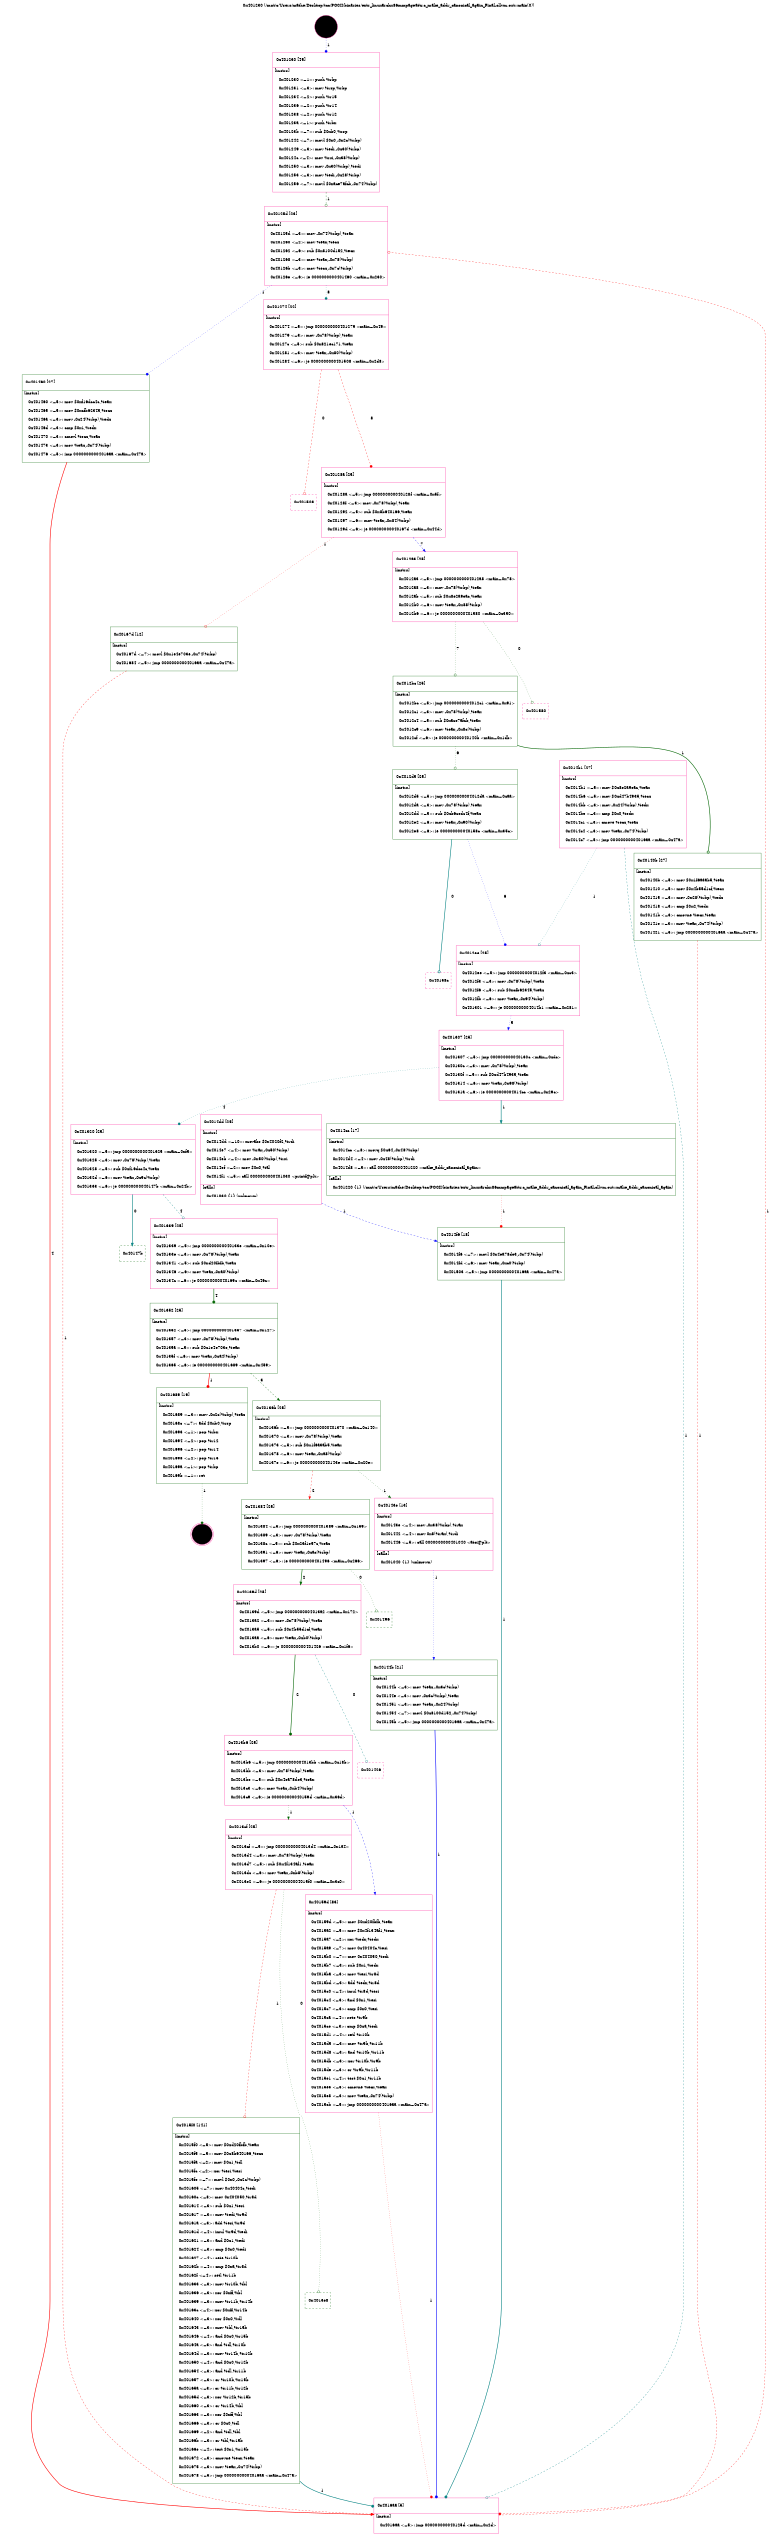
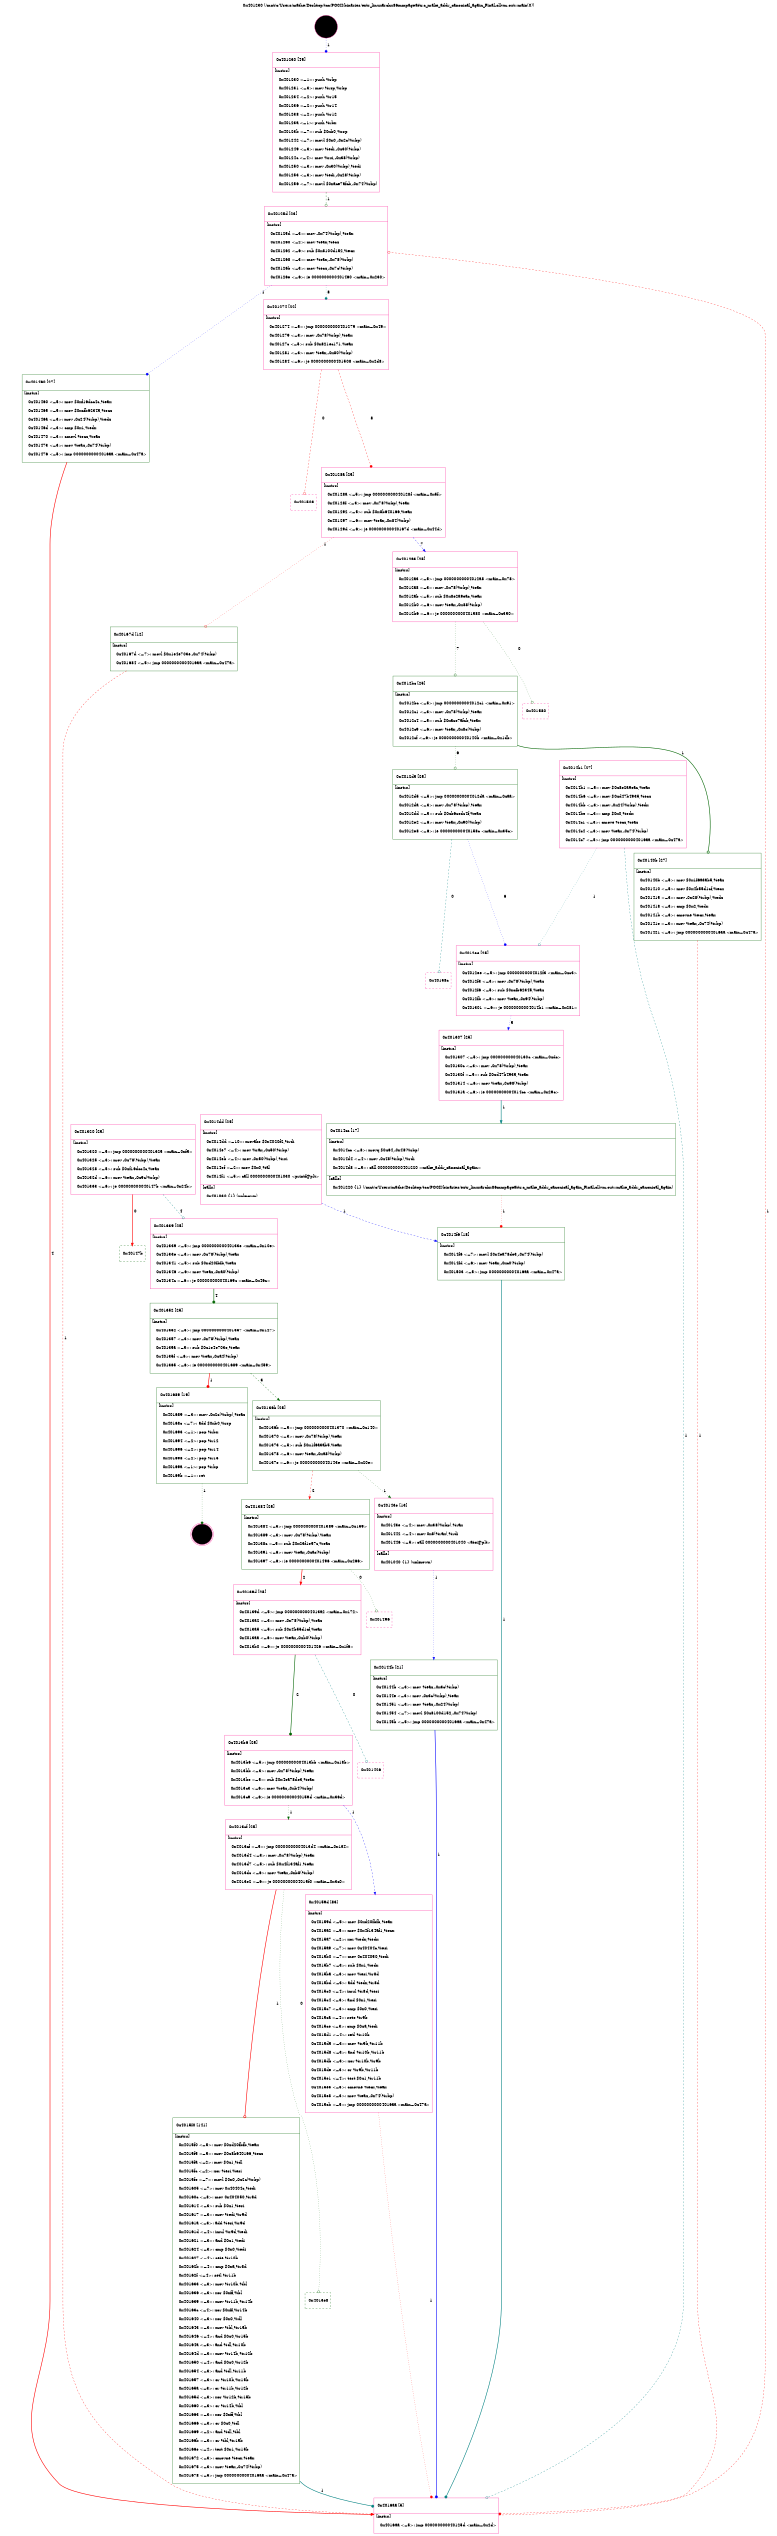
(446, 905) -> (446, 905)
(307, 1084) -> none
(133, 1219) -> (133, 1219)
(302, 1576) -> (302, 1576)
(379, 1620) -> (379, 1620)
(257, 2002) -> (257, 2002)
